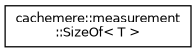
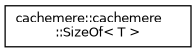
(98, 26) -> (98, 26)
